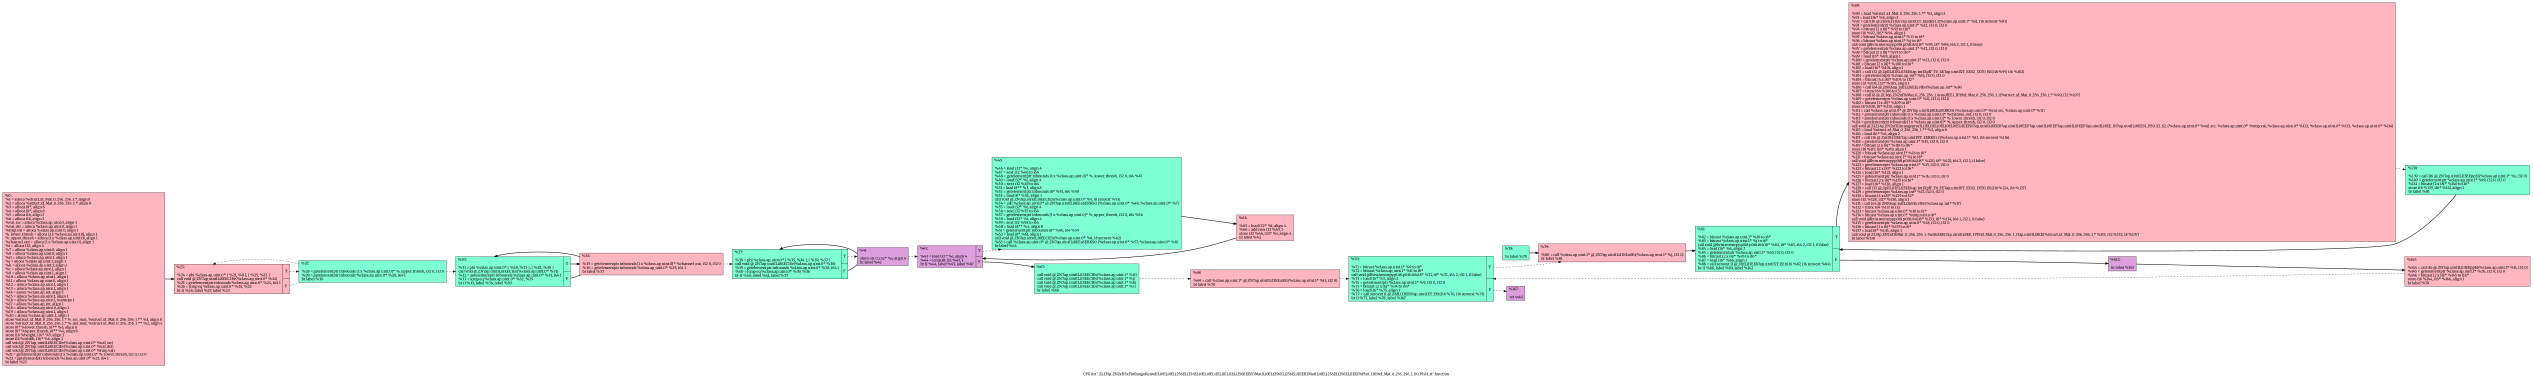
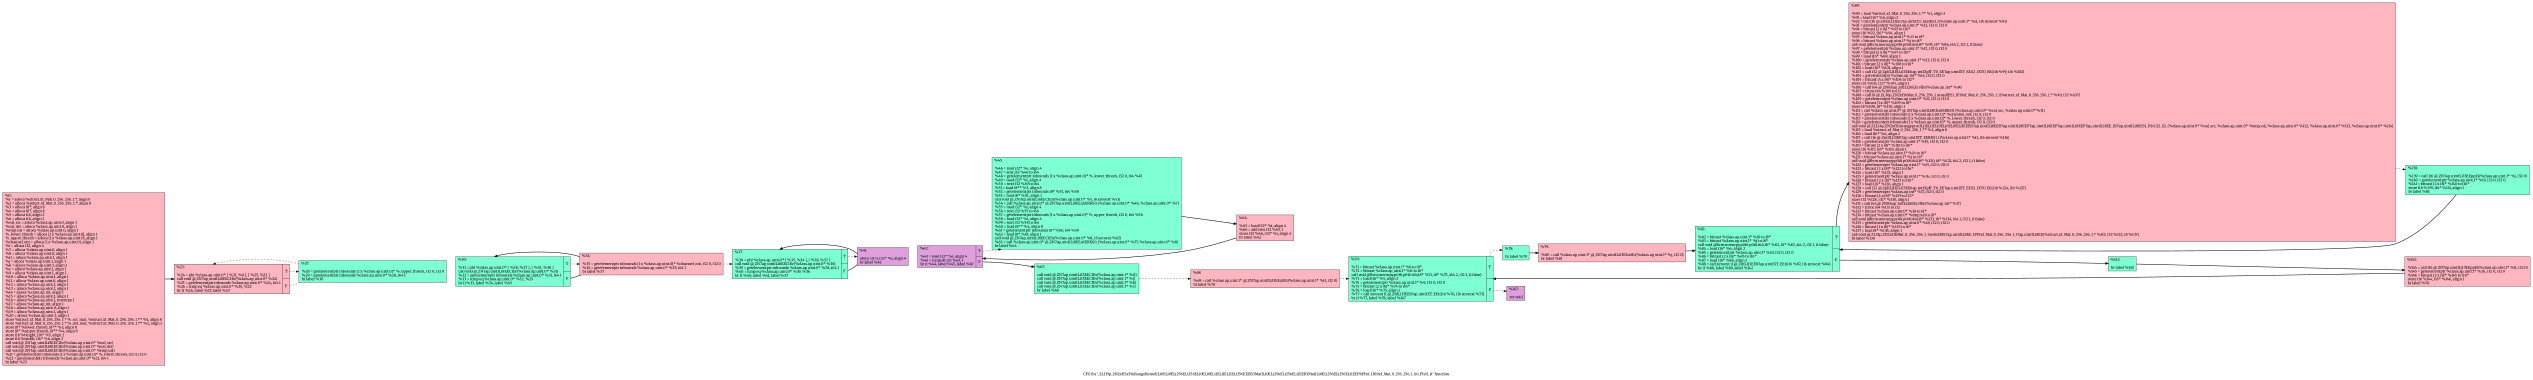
(1017, 223) -> (1017, 223)
(912, 257) -> none
(574, 264) -> (574, 264)
(2122, 264) -> (2122, 264)
(1526, 266) -> (1493, 251)
(450, 272) -> none
(1950, 279) -> (1950, 279)
